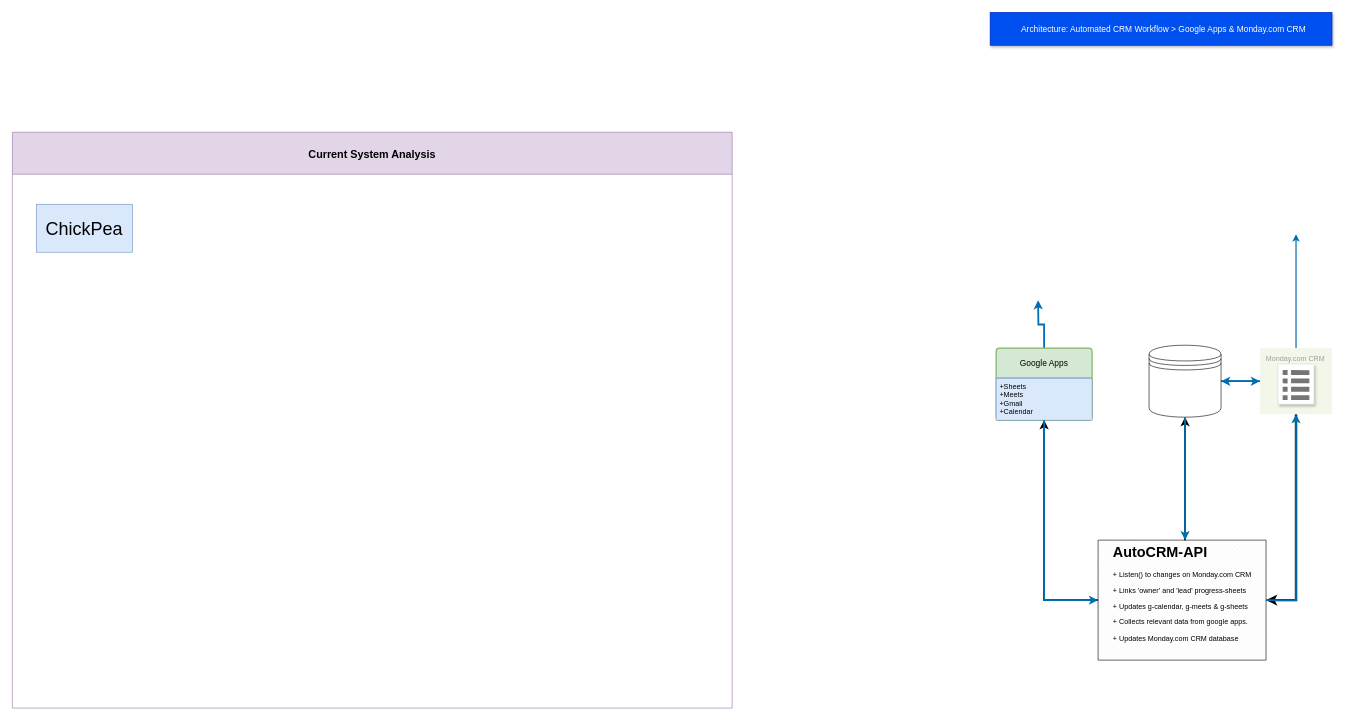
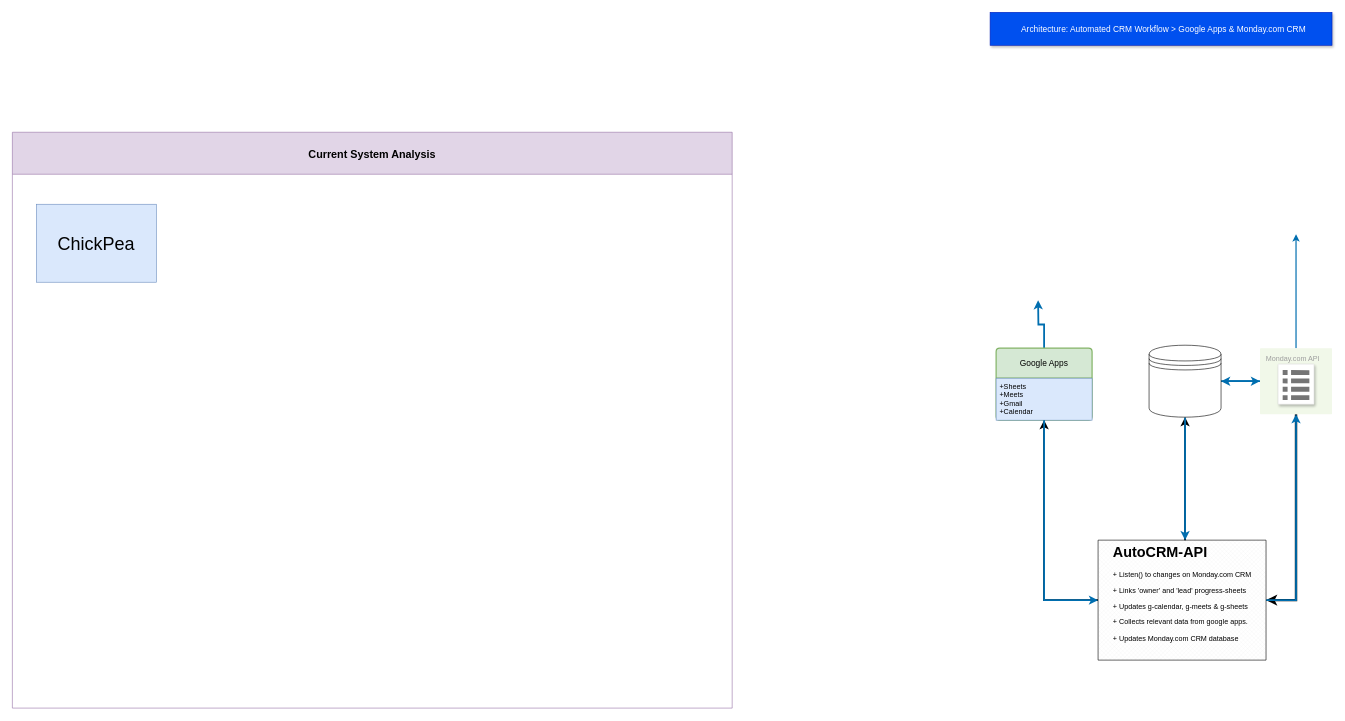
(84, 228) -> (96, 243)
(1293, 359) -> (1293, 359)
